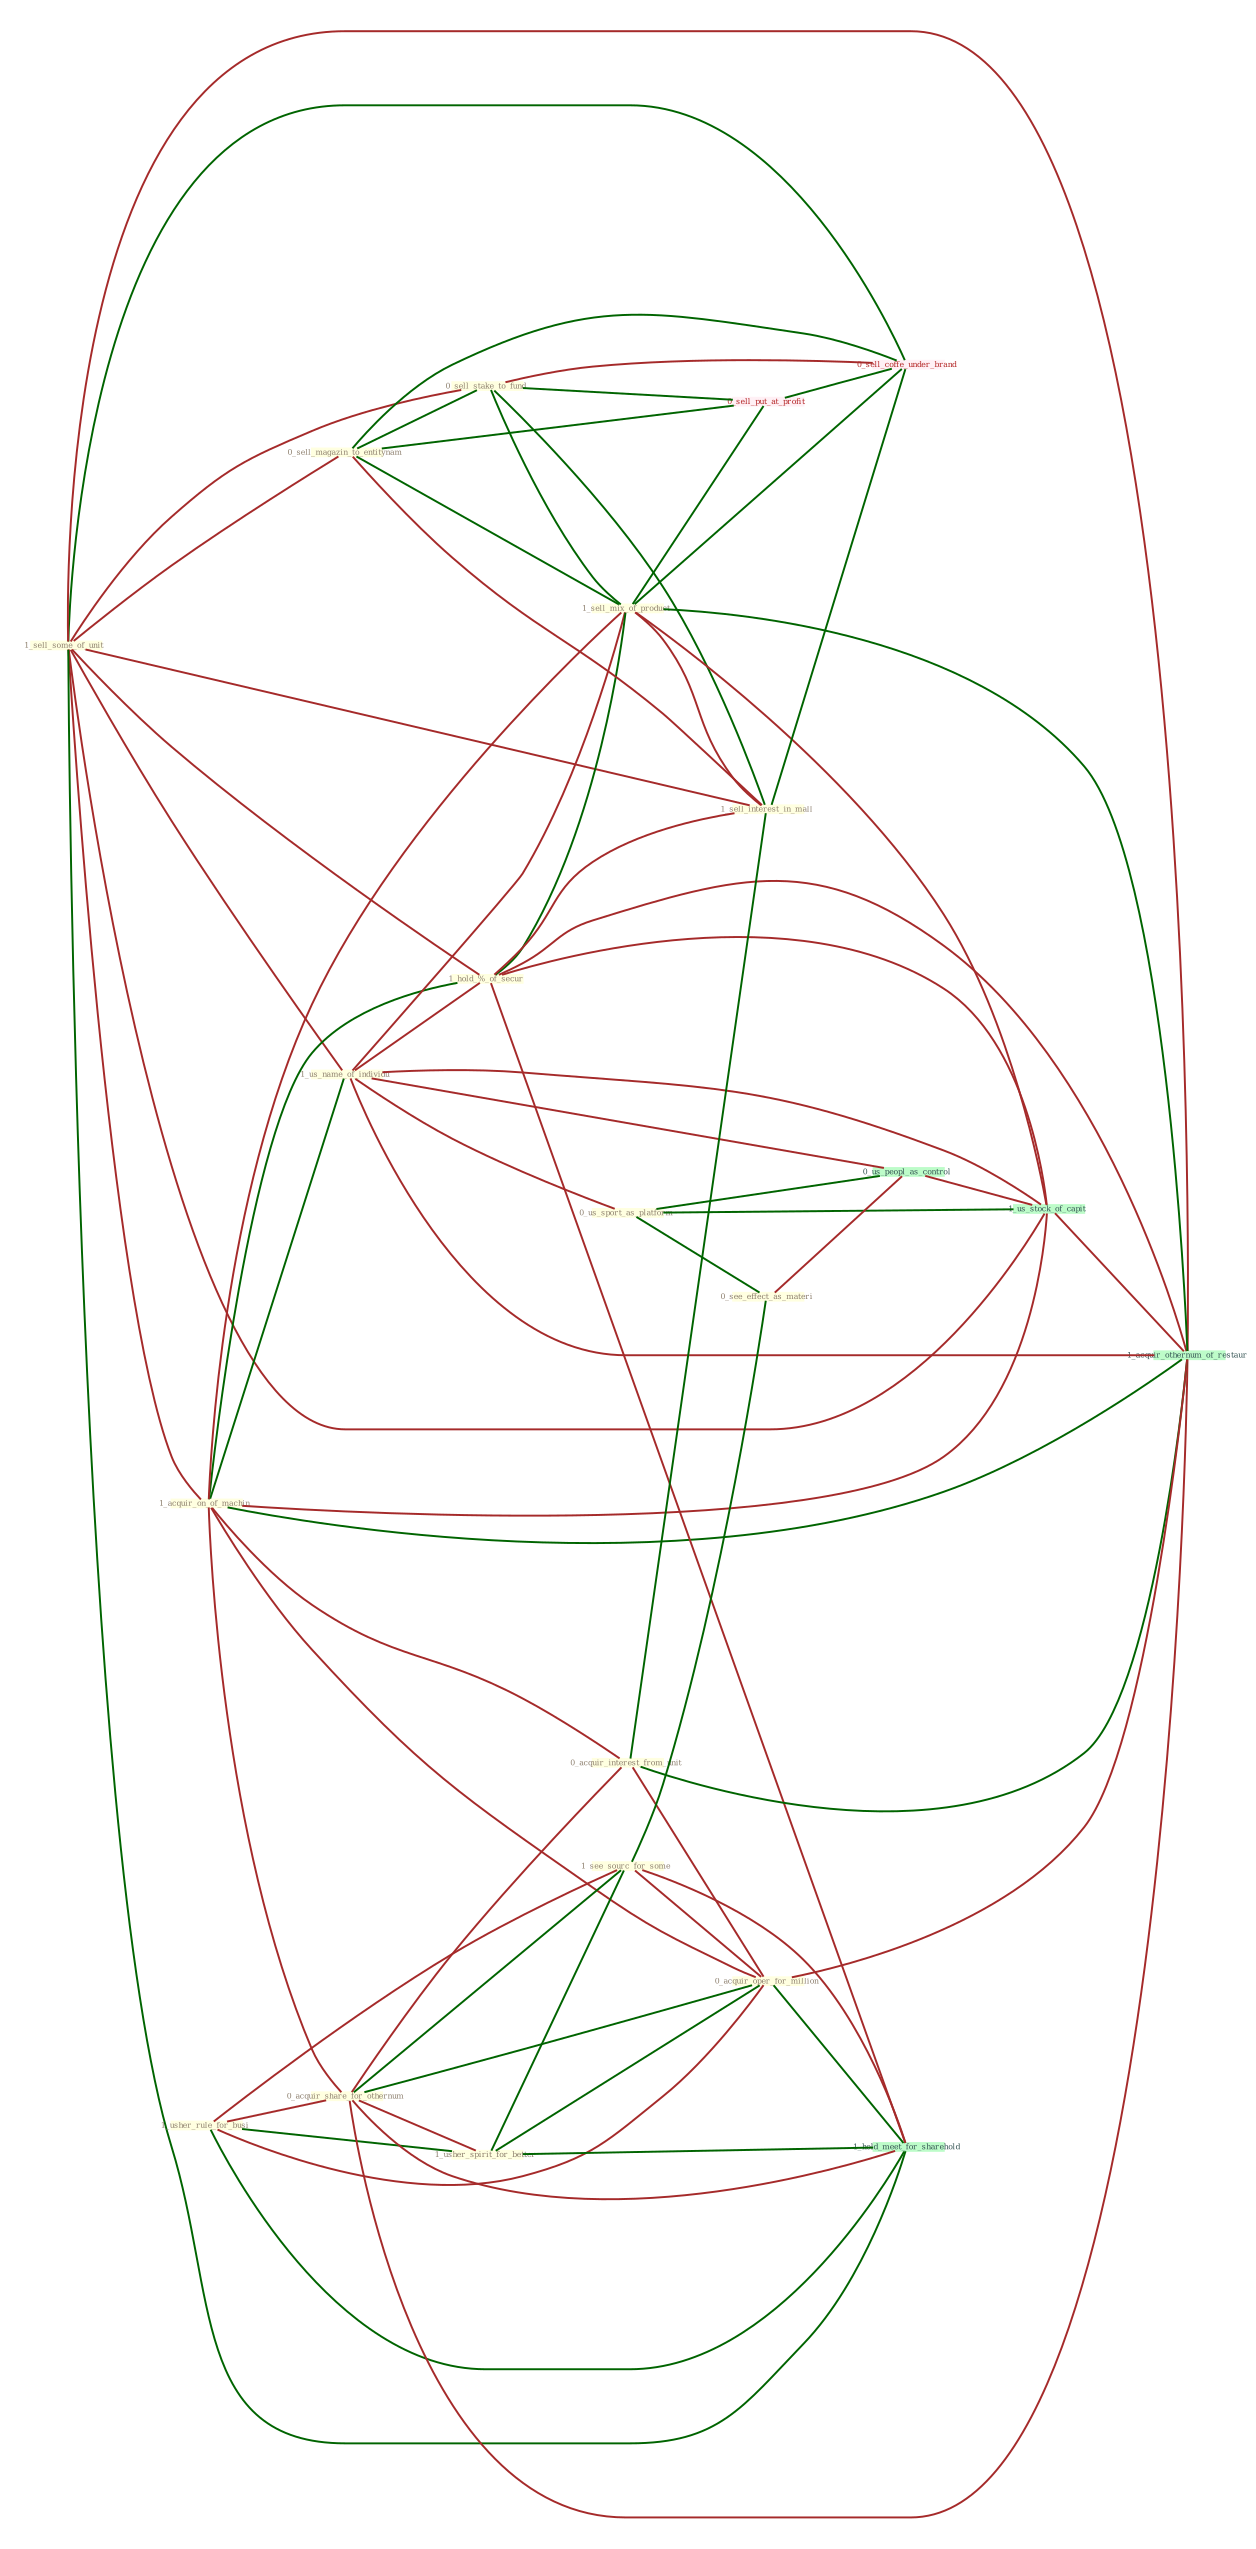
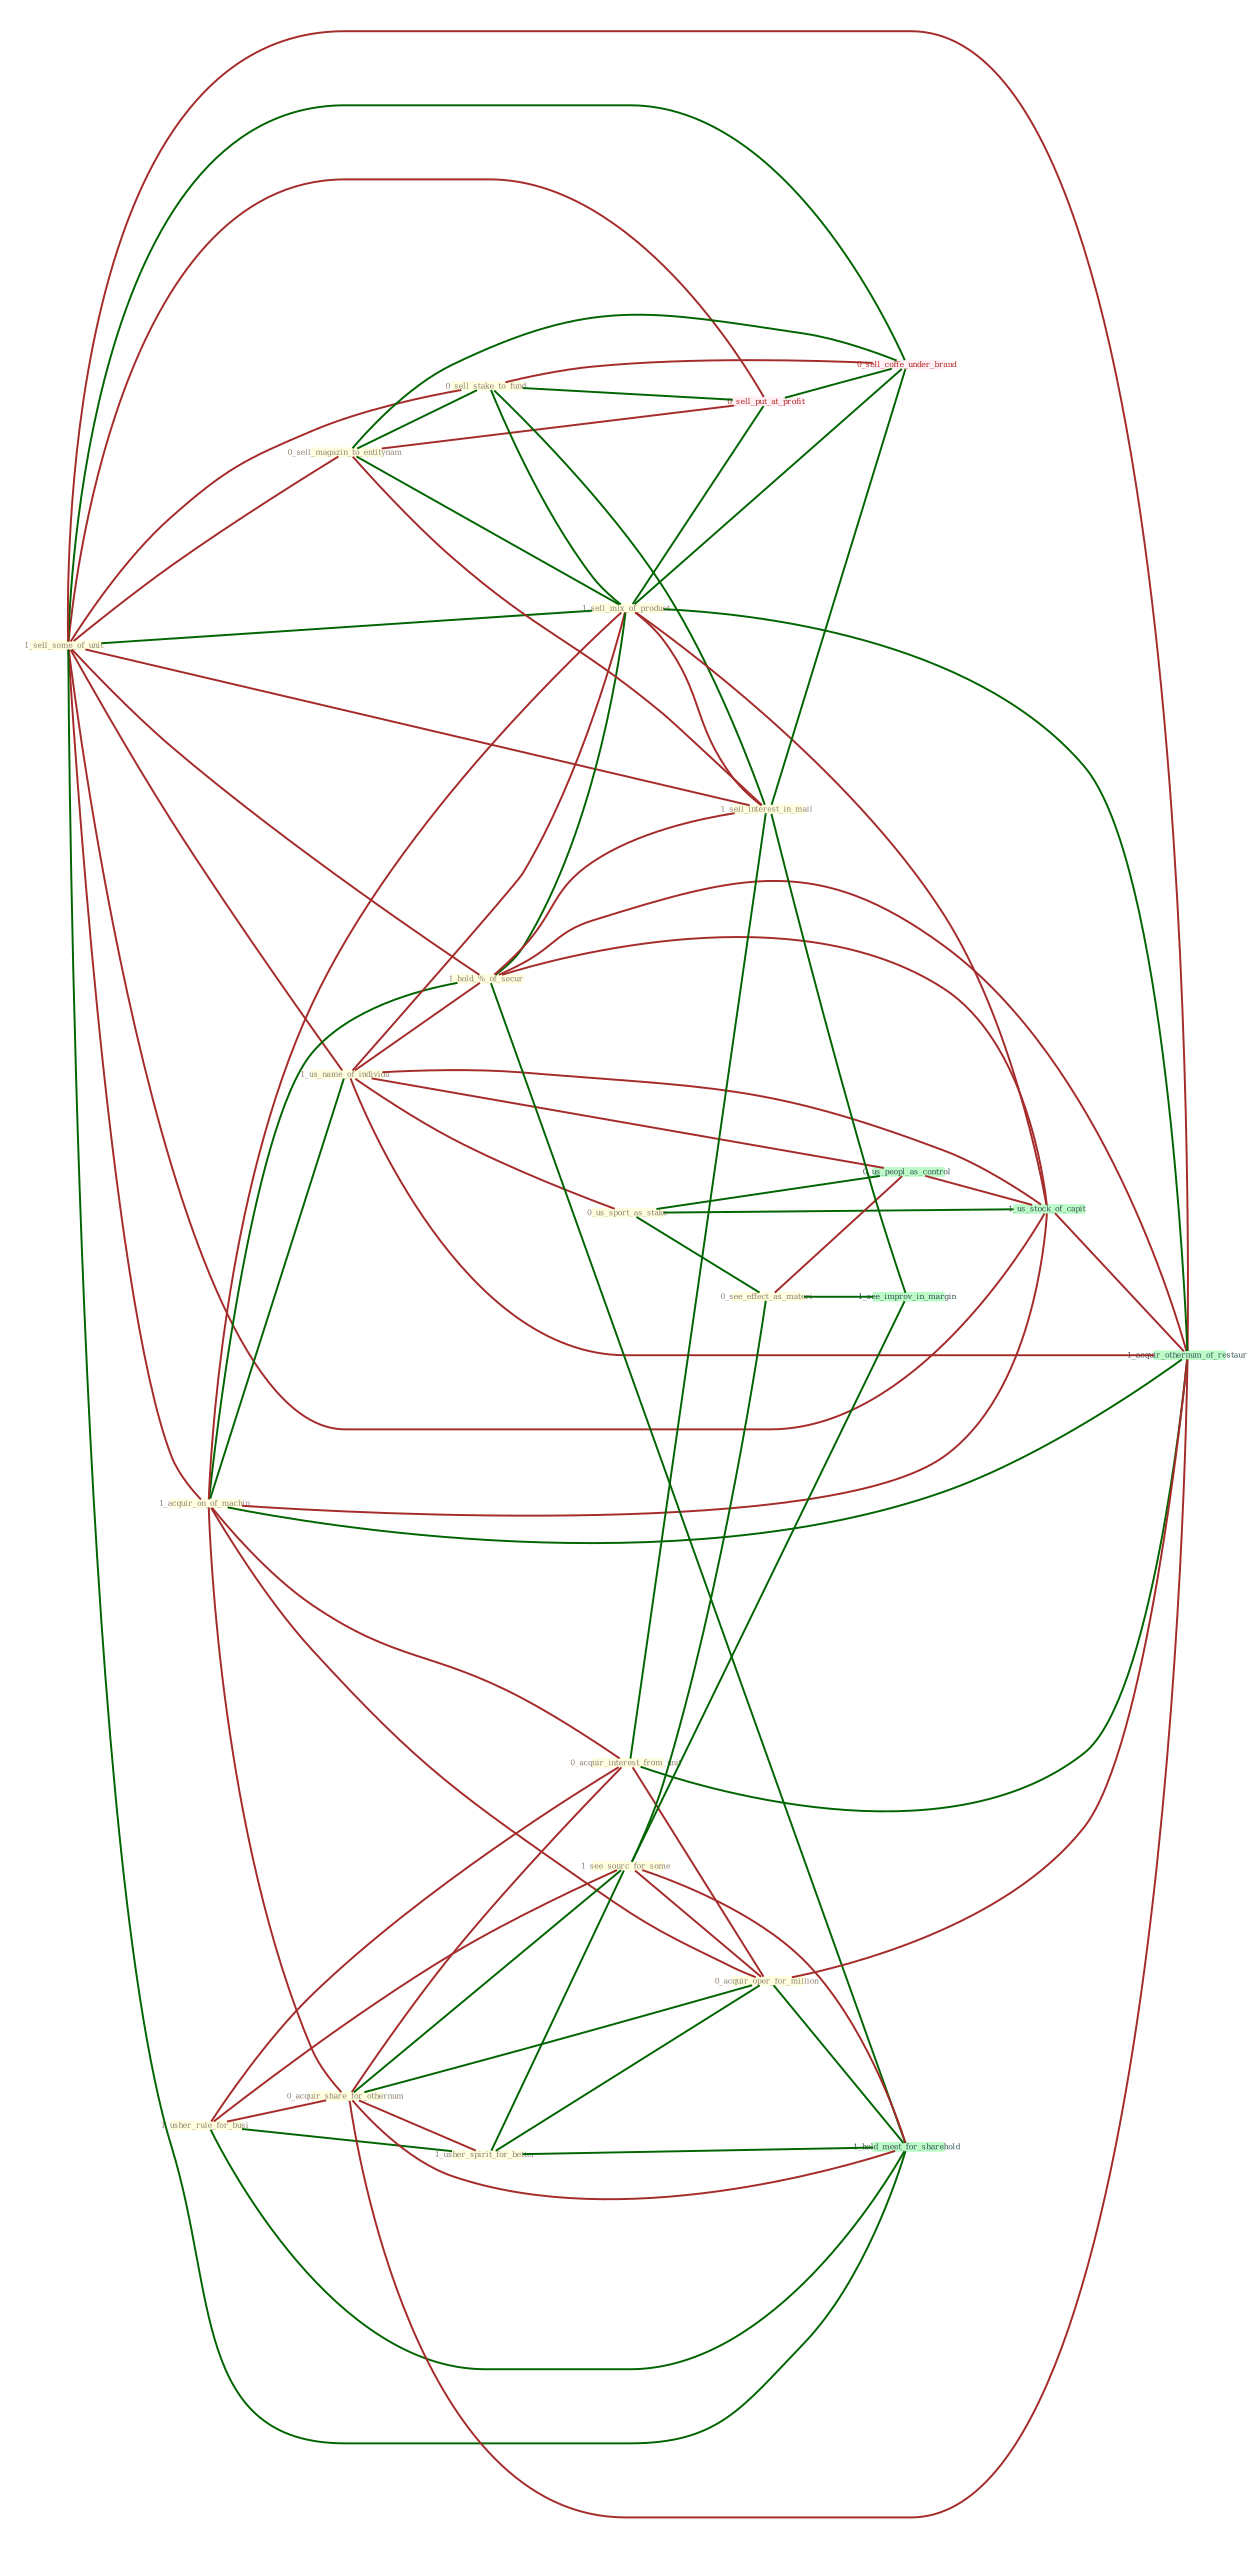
none -> (309, 188)
(558, 427) -> (558, 427)
none -> (347, 627)
(628, 1213) -> (628, 1213)
none -> (909, 1297)
(698, 1563) -> (698, 1563)
(523, 2176) -> (395, 1923)
